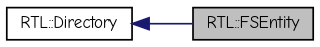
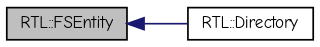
(171, 24) -> (166, 24)
